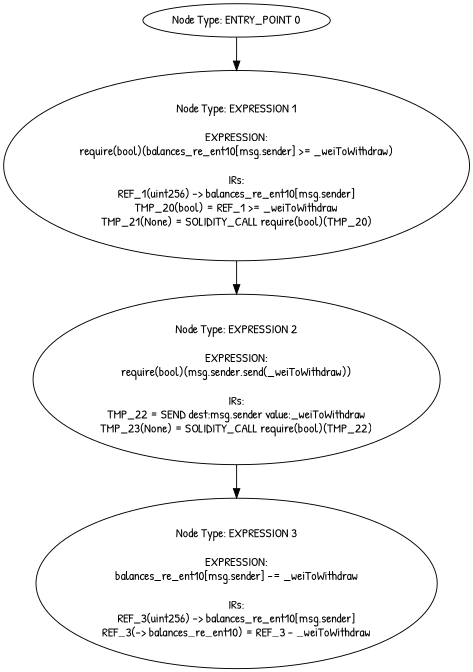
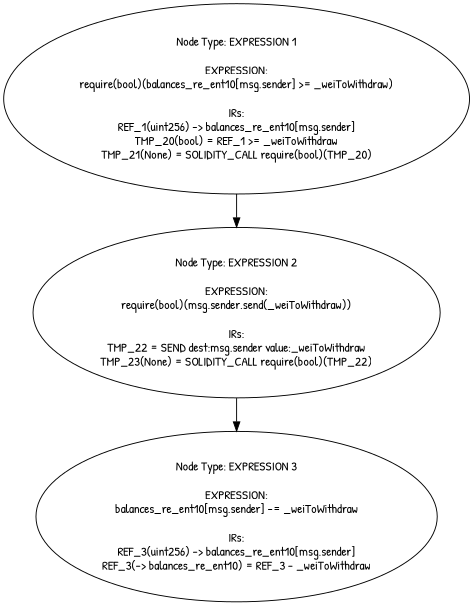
(237, 20) -> none
